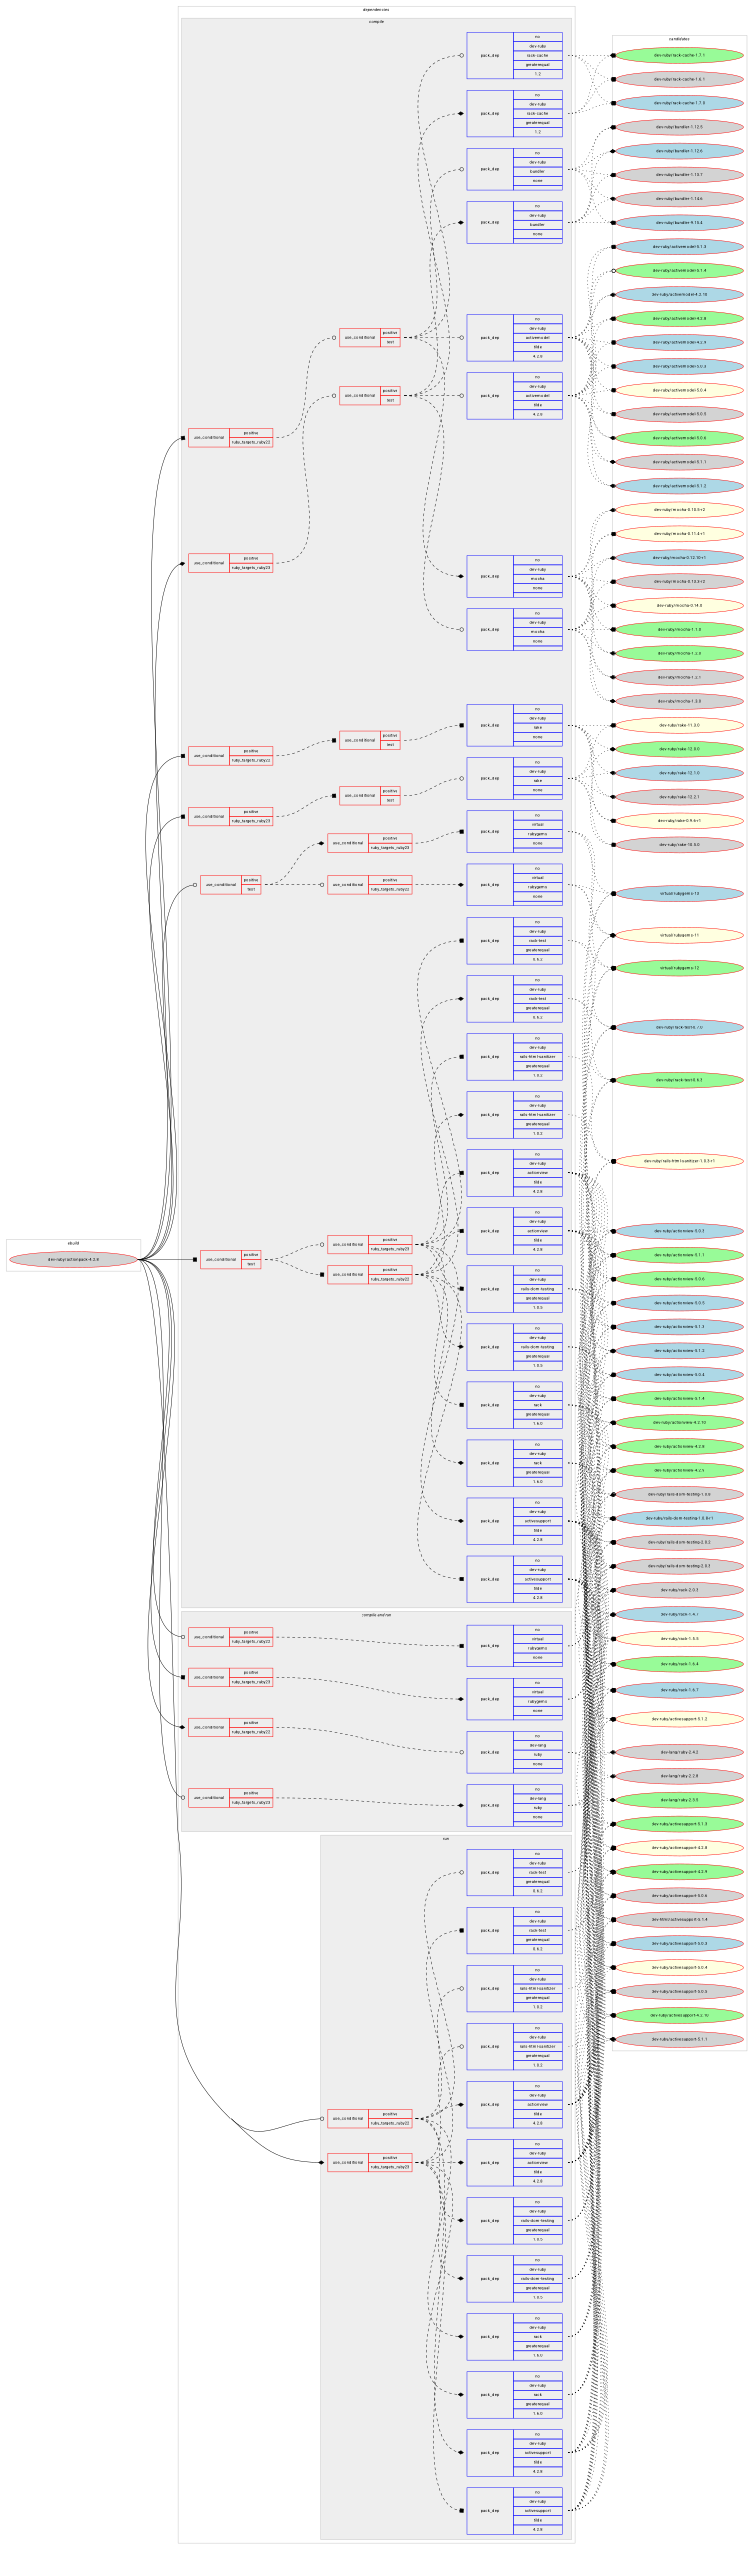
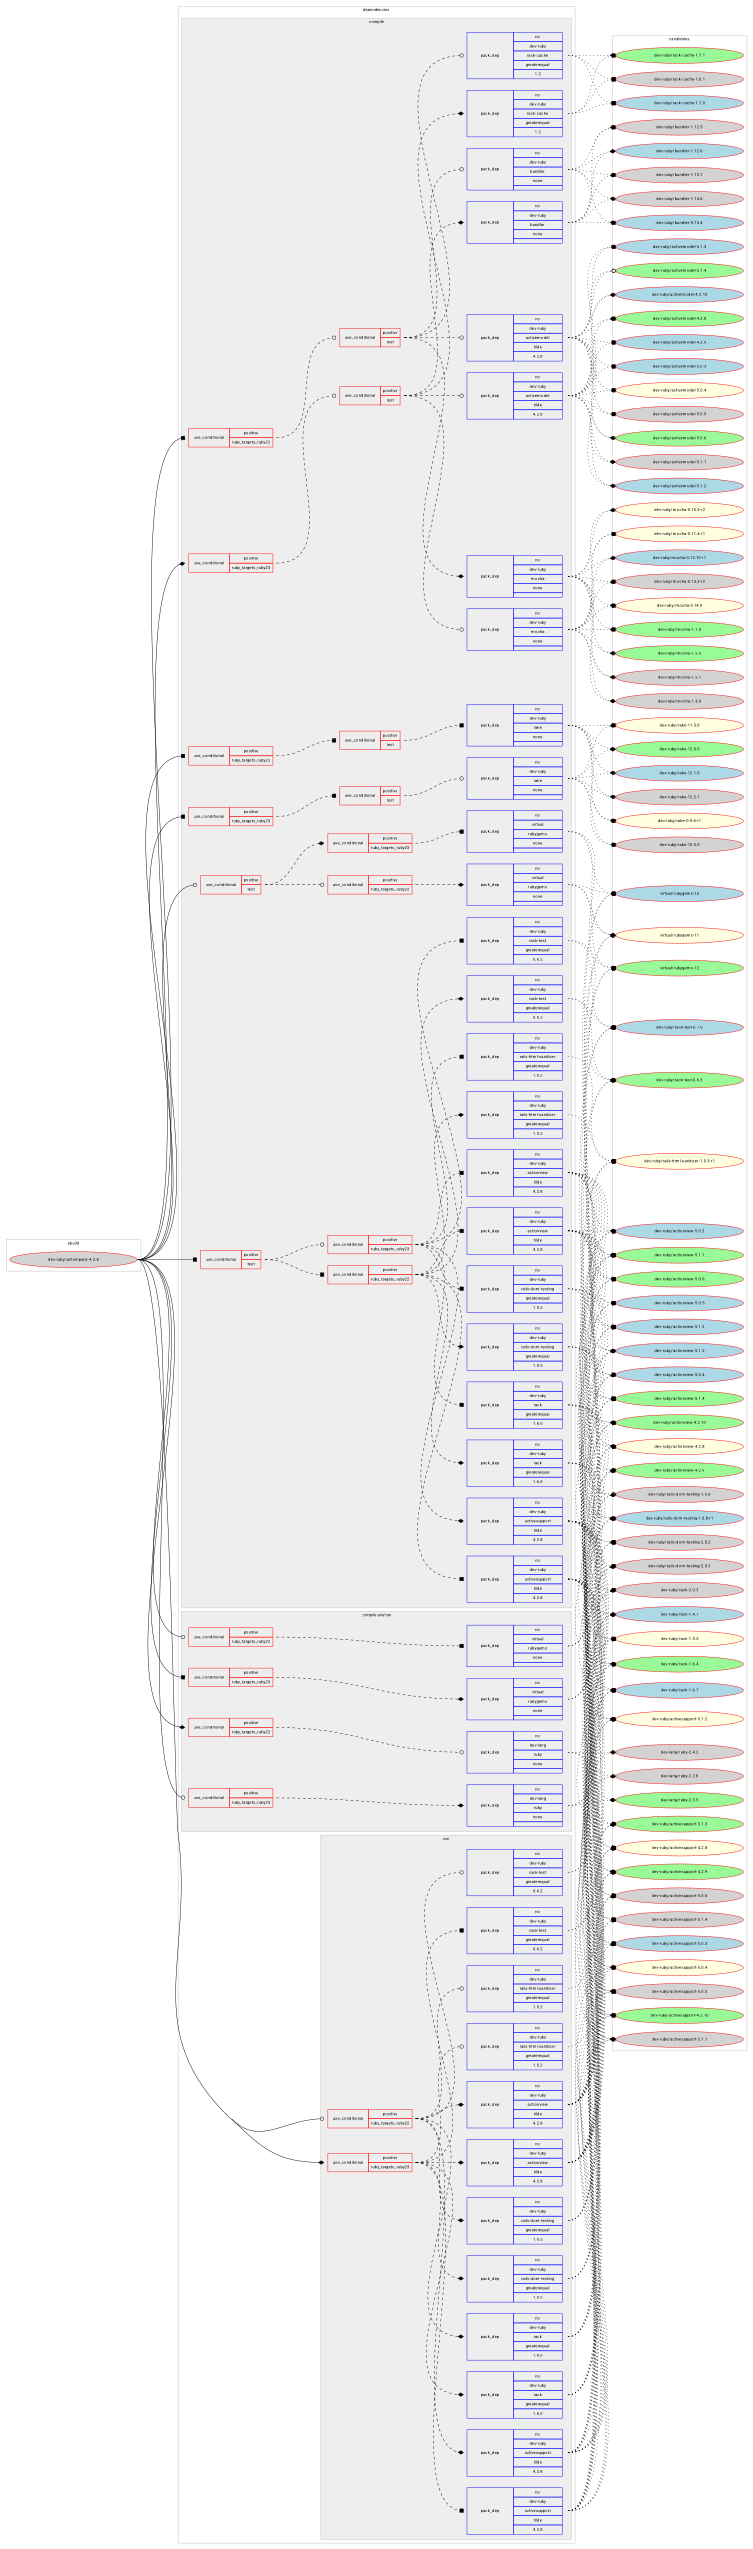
(680, 1447) -> (680, 1447)
(680, 1920) -> (680, 1920)
